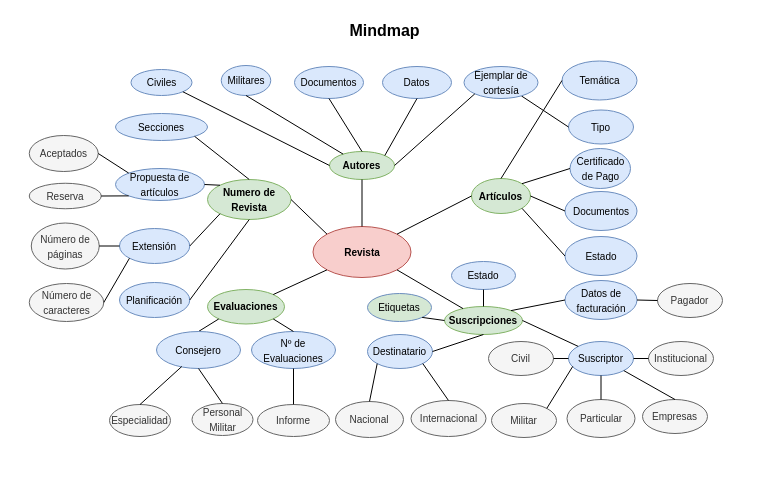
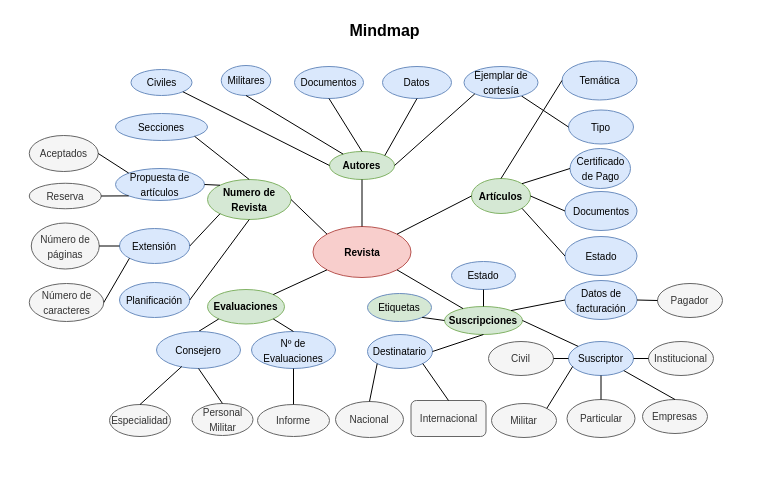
(449, 419) -> (449, 419)
